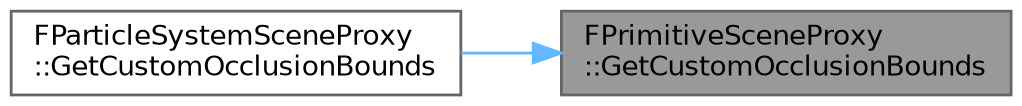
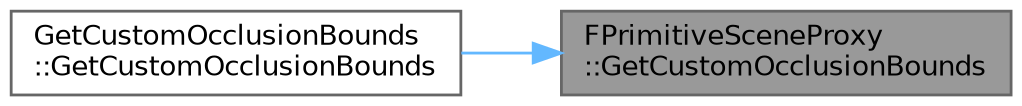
(236, 53) -> (236, 53)
